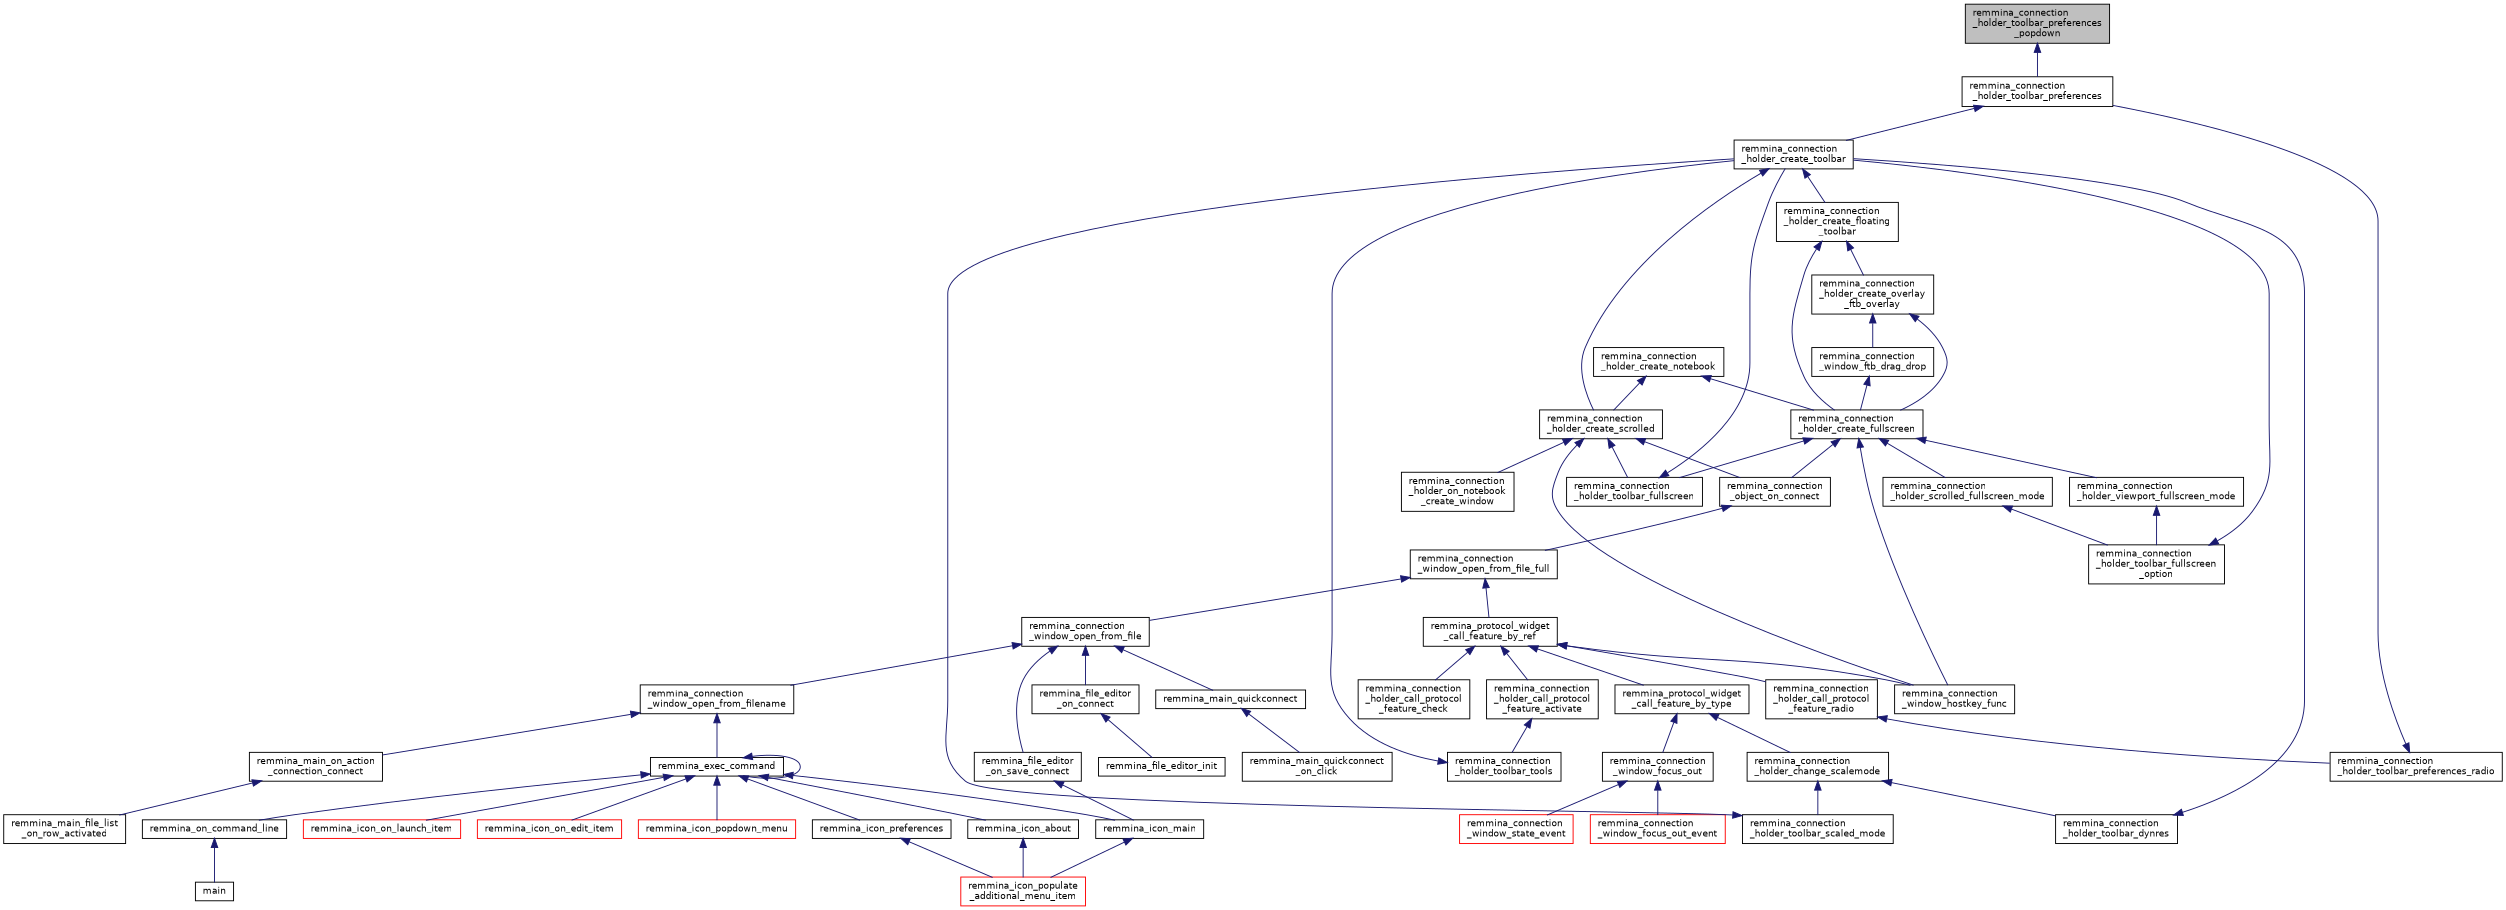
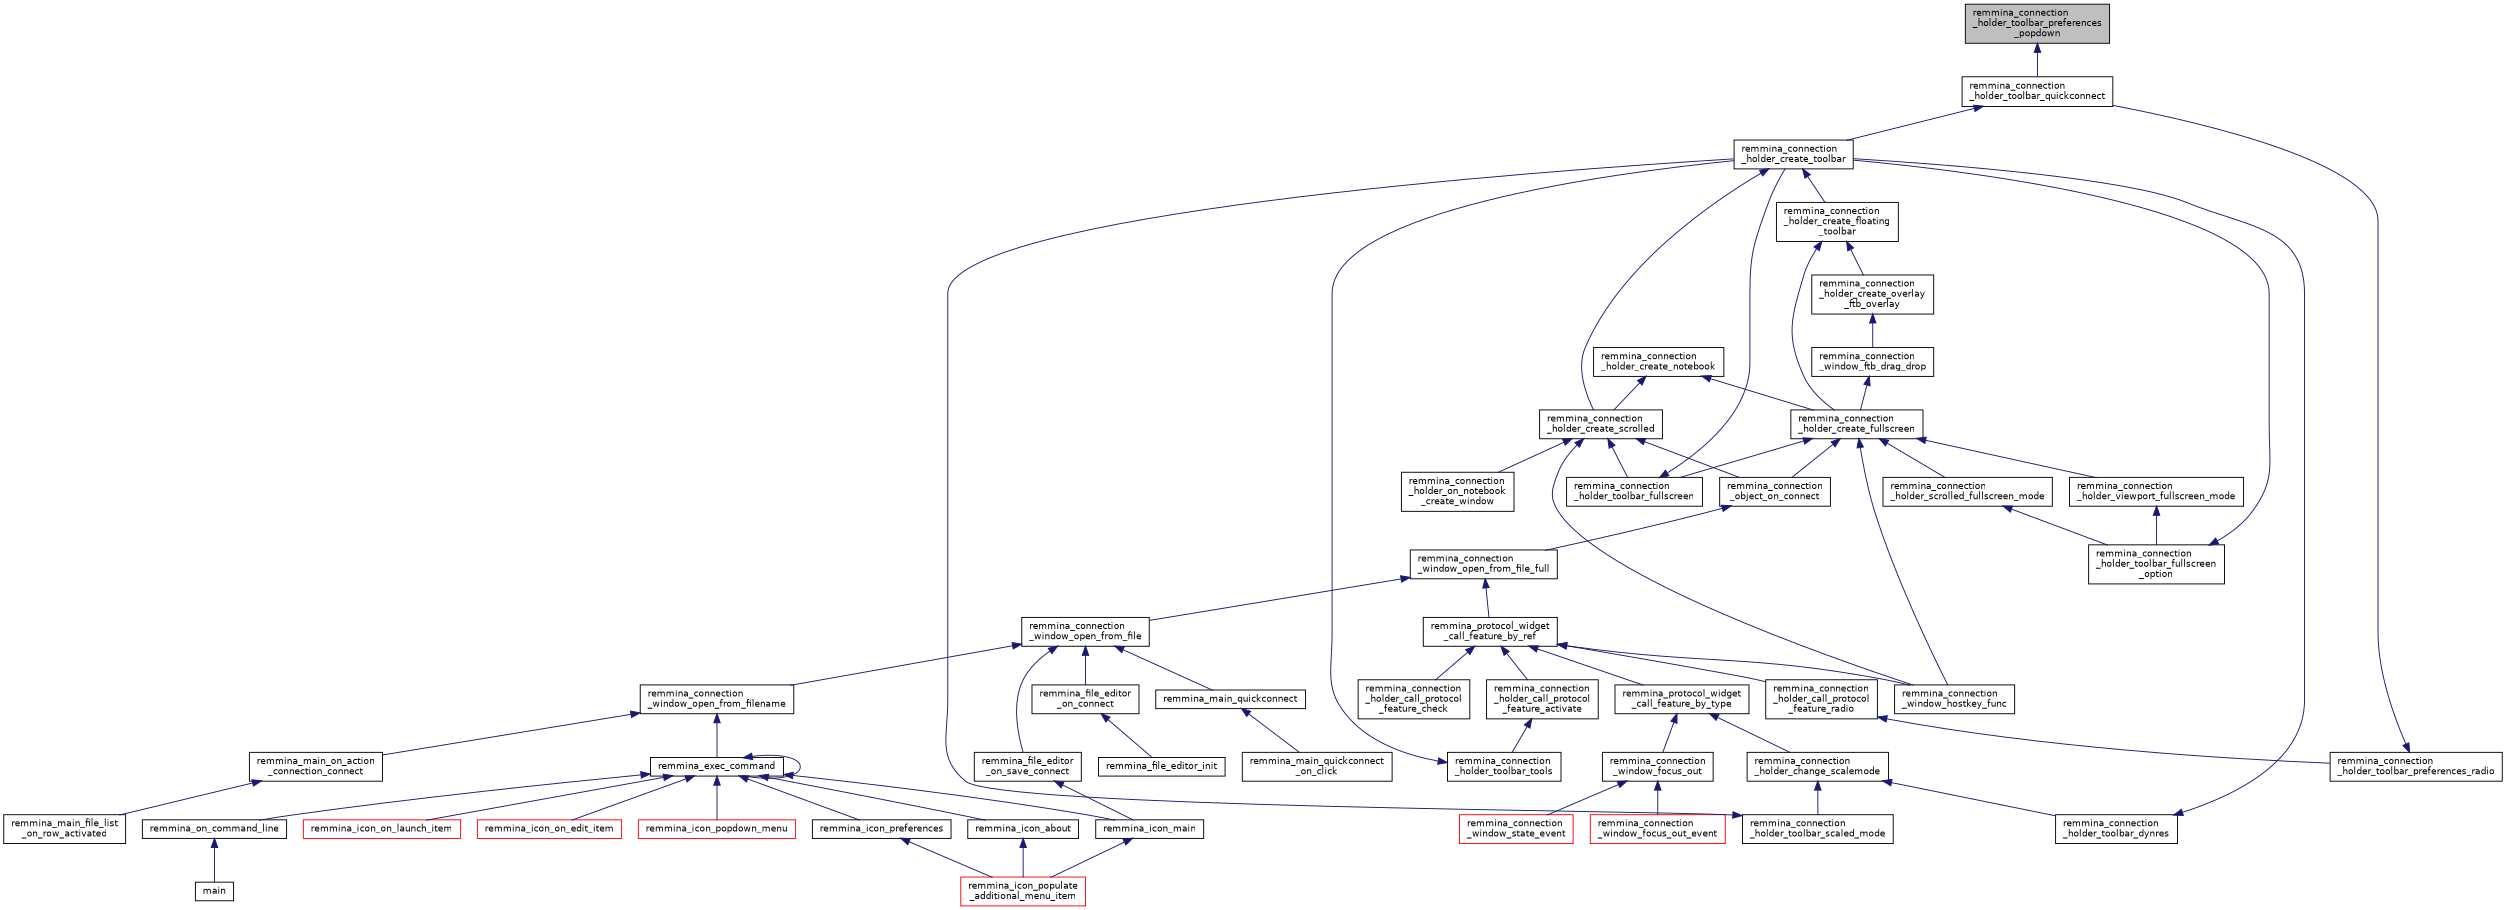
(2037, 92) -> (2037, 92)
(1946, 370) -> none
